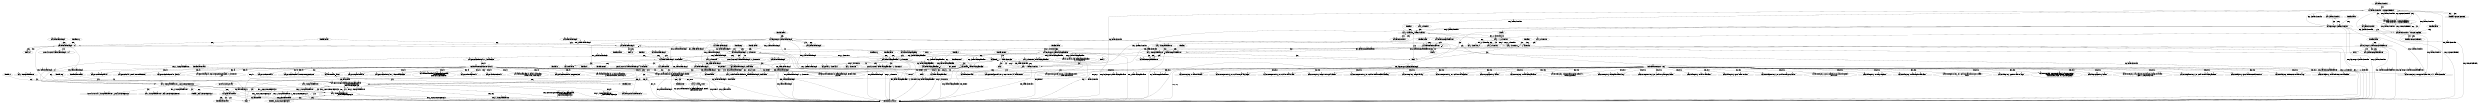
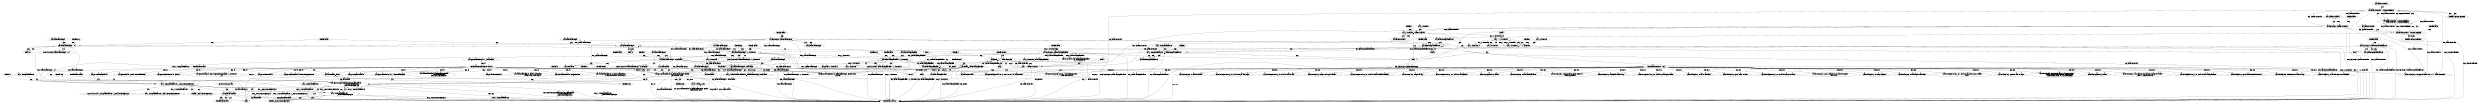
(1878, 14) -> (2351, 12)
(1467, 36) -> (1514, 41)
(2410, 36) -> (2410, 36)
(1433, 46) -> (1433, 46)
(981, 56) -> (983, 63)
(469, 75) -> none
(228, 90) -> (228, 90)
(632, 94) -> none
